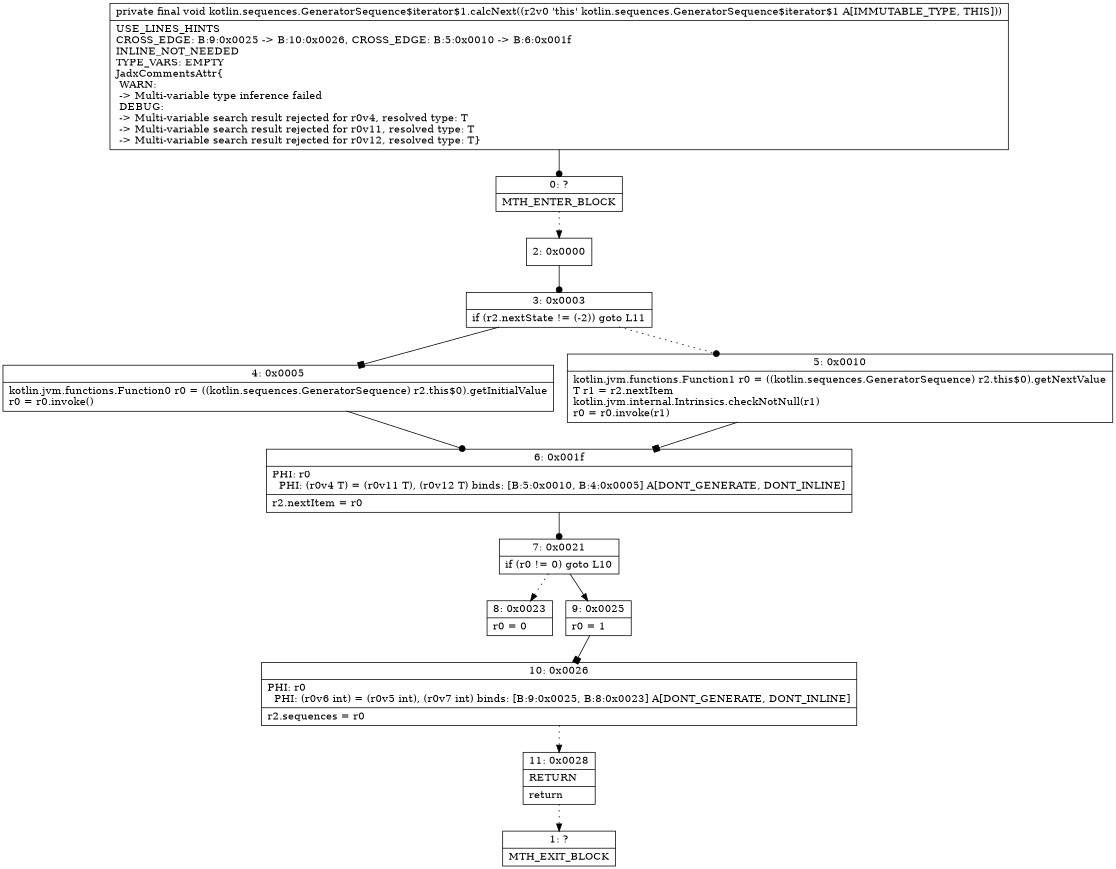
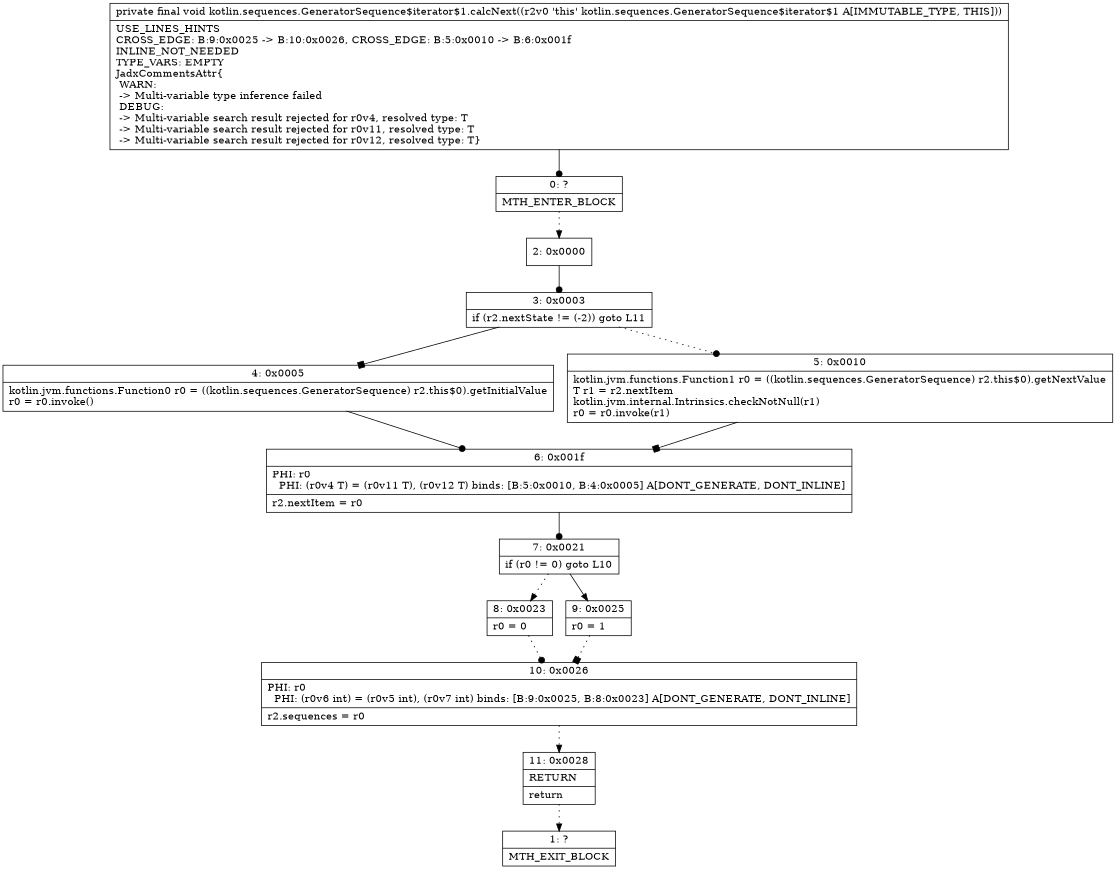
none -> (534, 646)
(584, 646) -> (584, 646)
